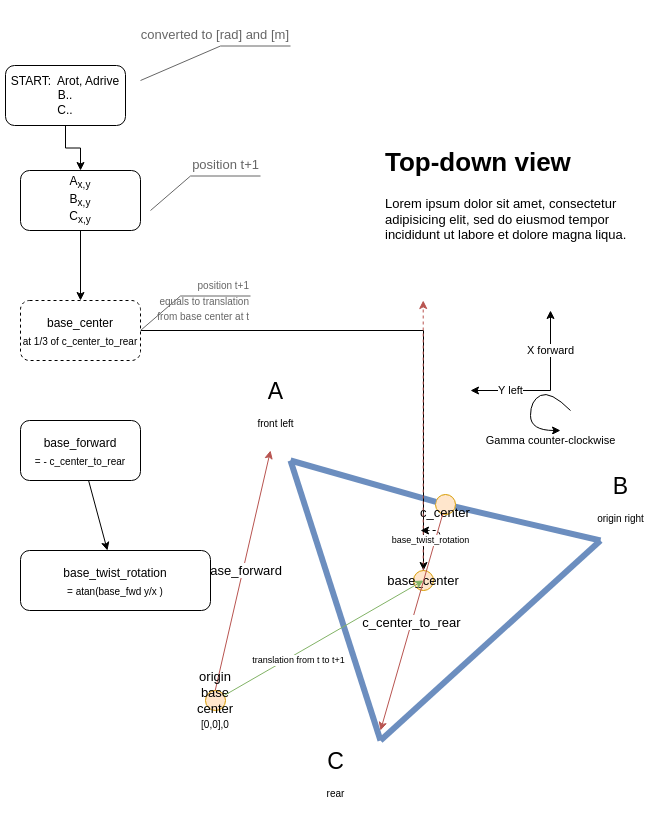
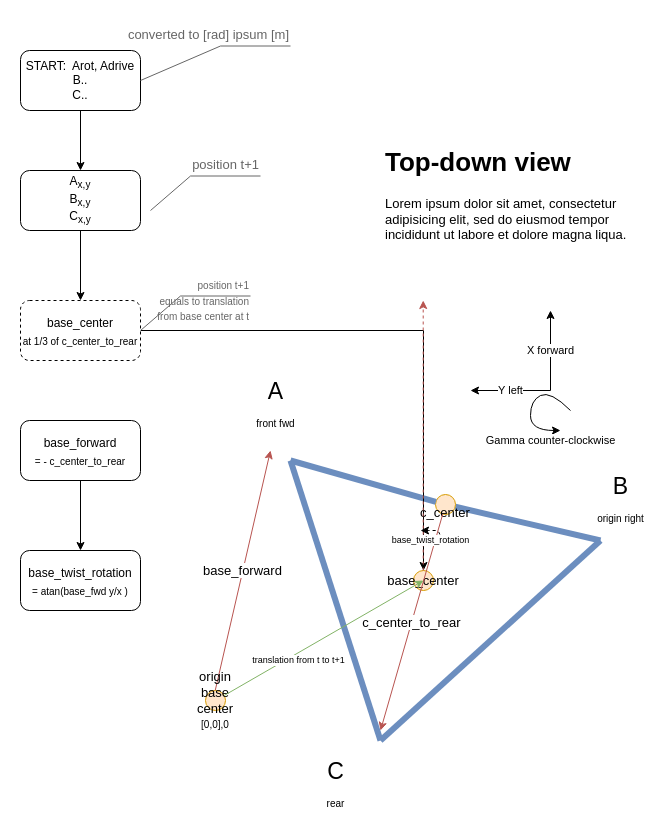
(202, 35) -> (196, 35)
(66, 96) -> (81, 81)
(276, 406) -> (276, 406)
(116, 581) -> (81, 581)
(336, 776) -> (336, 786)
